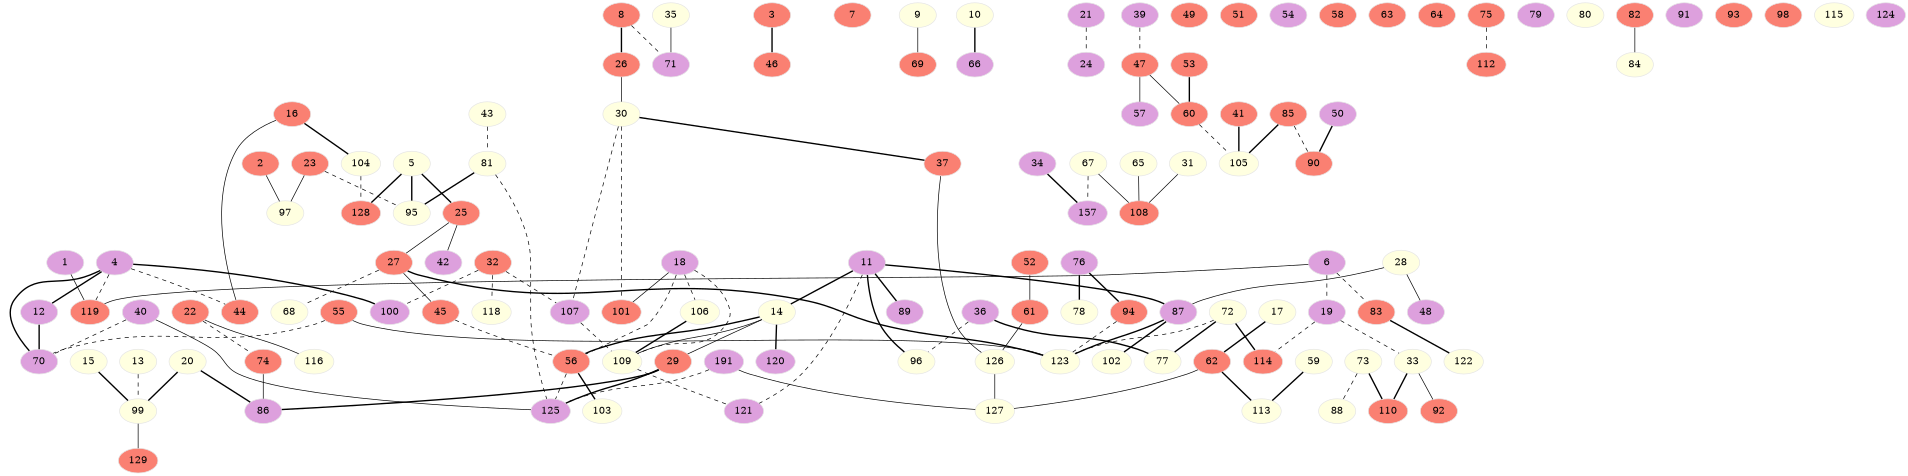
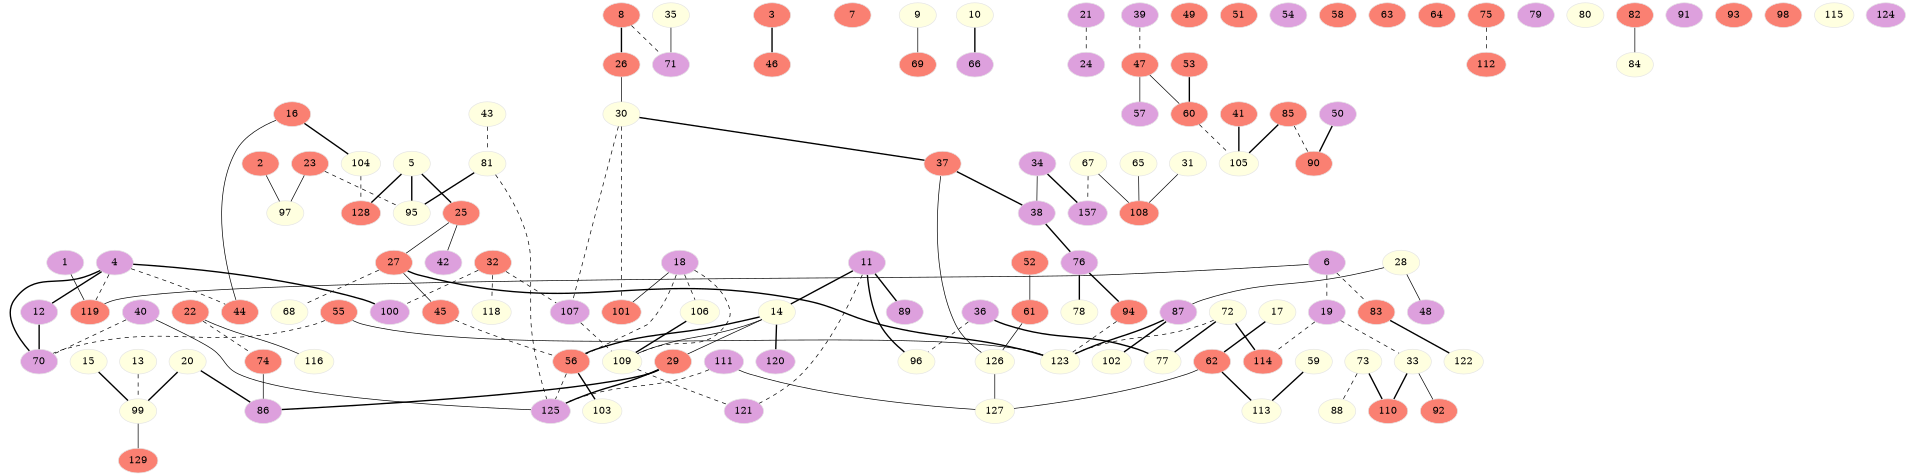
none -> (1037, 213)
(1040, 281) -> none
(724, 362) -> (724, 362)
